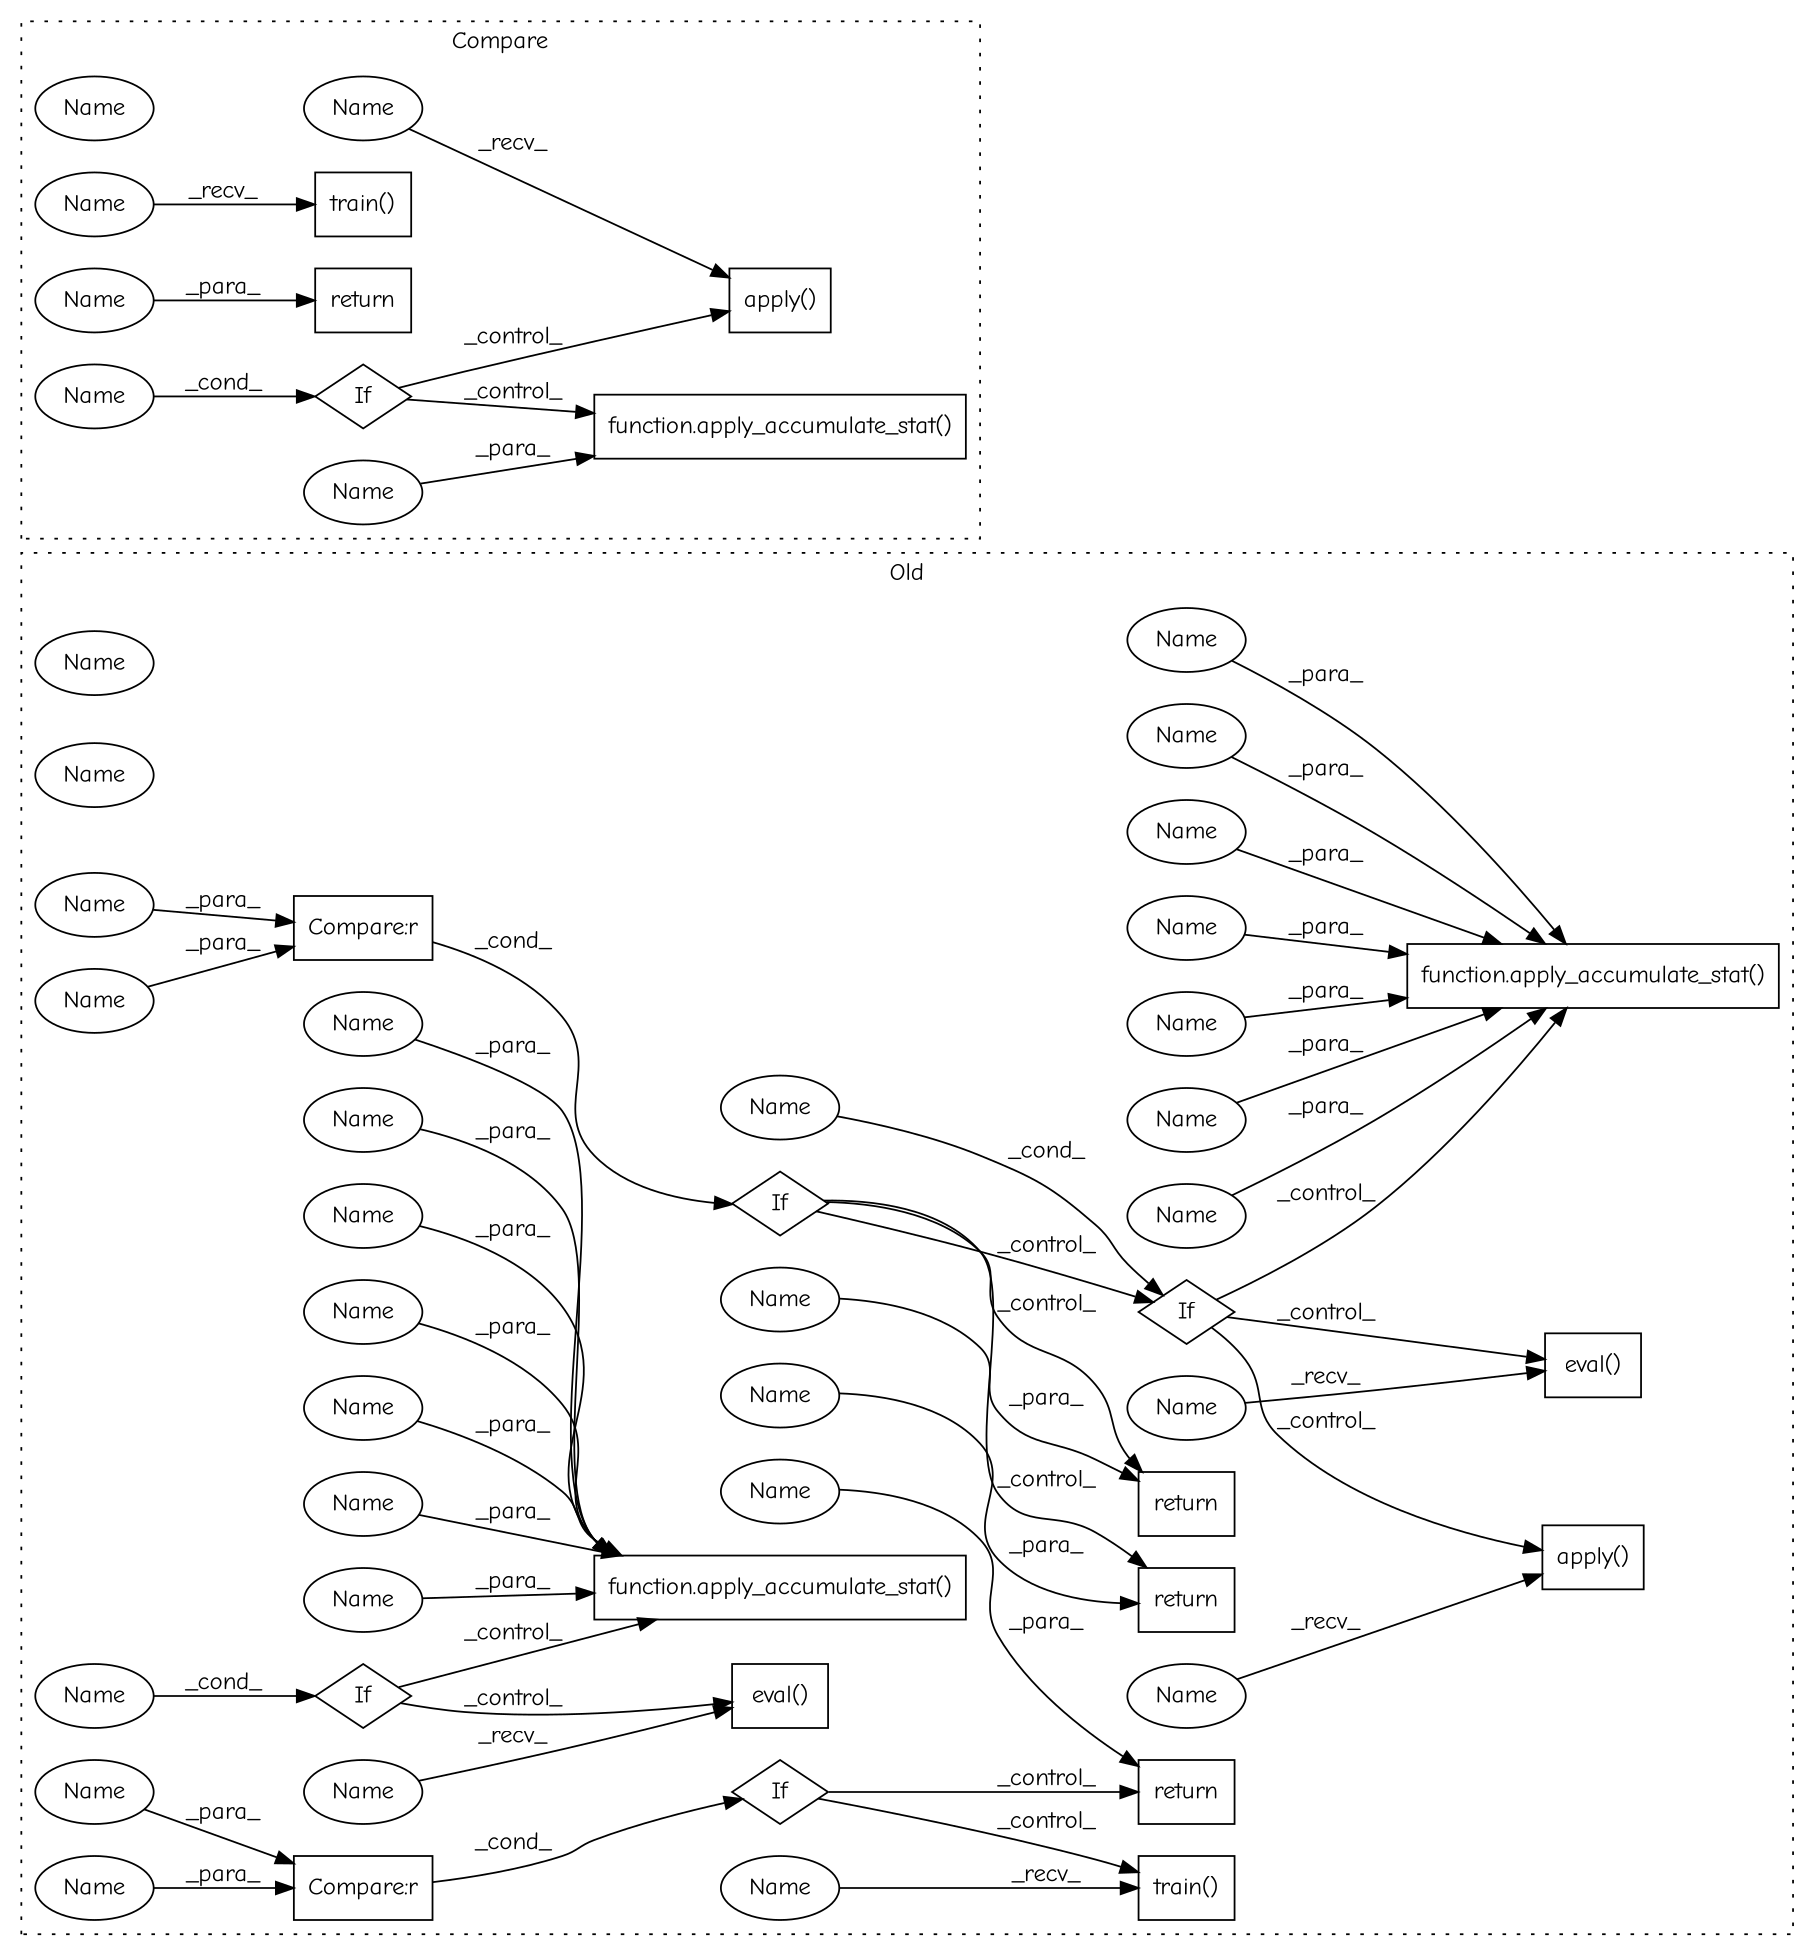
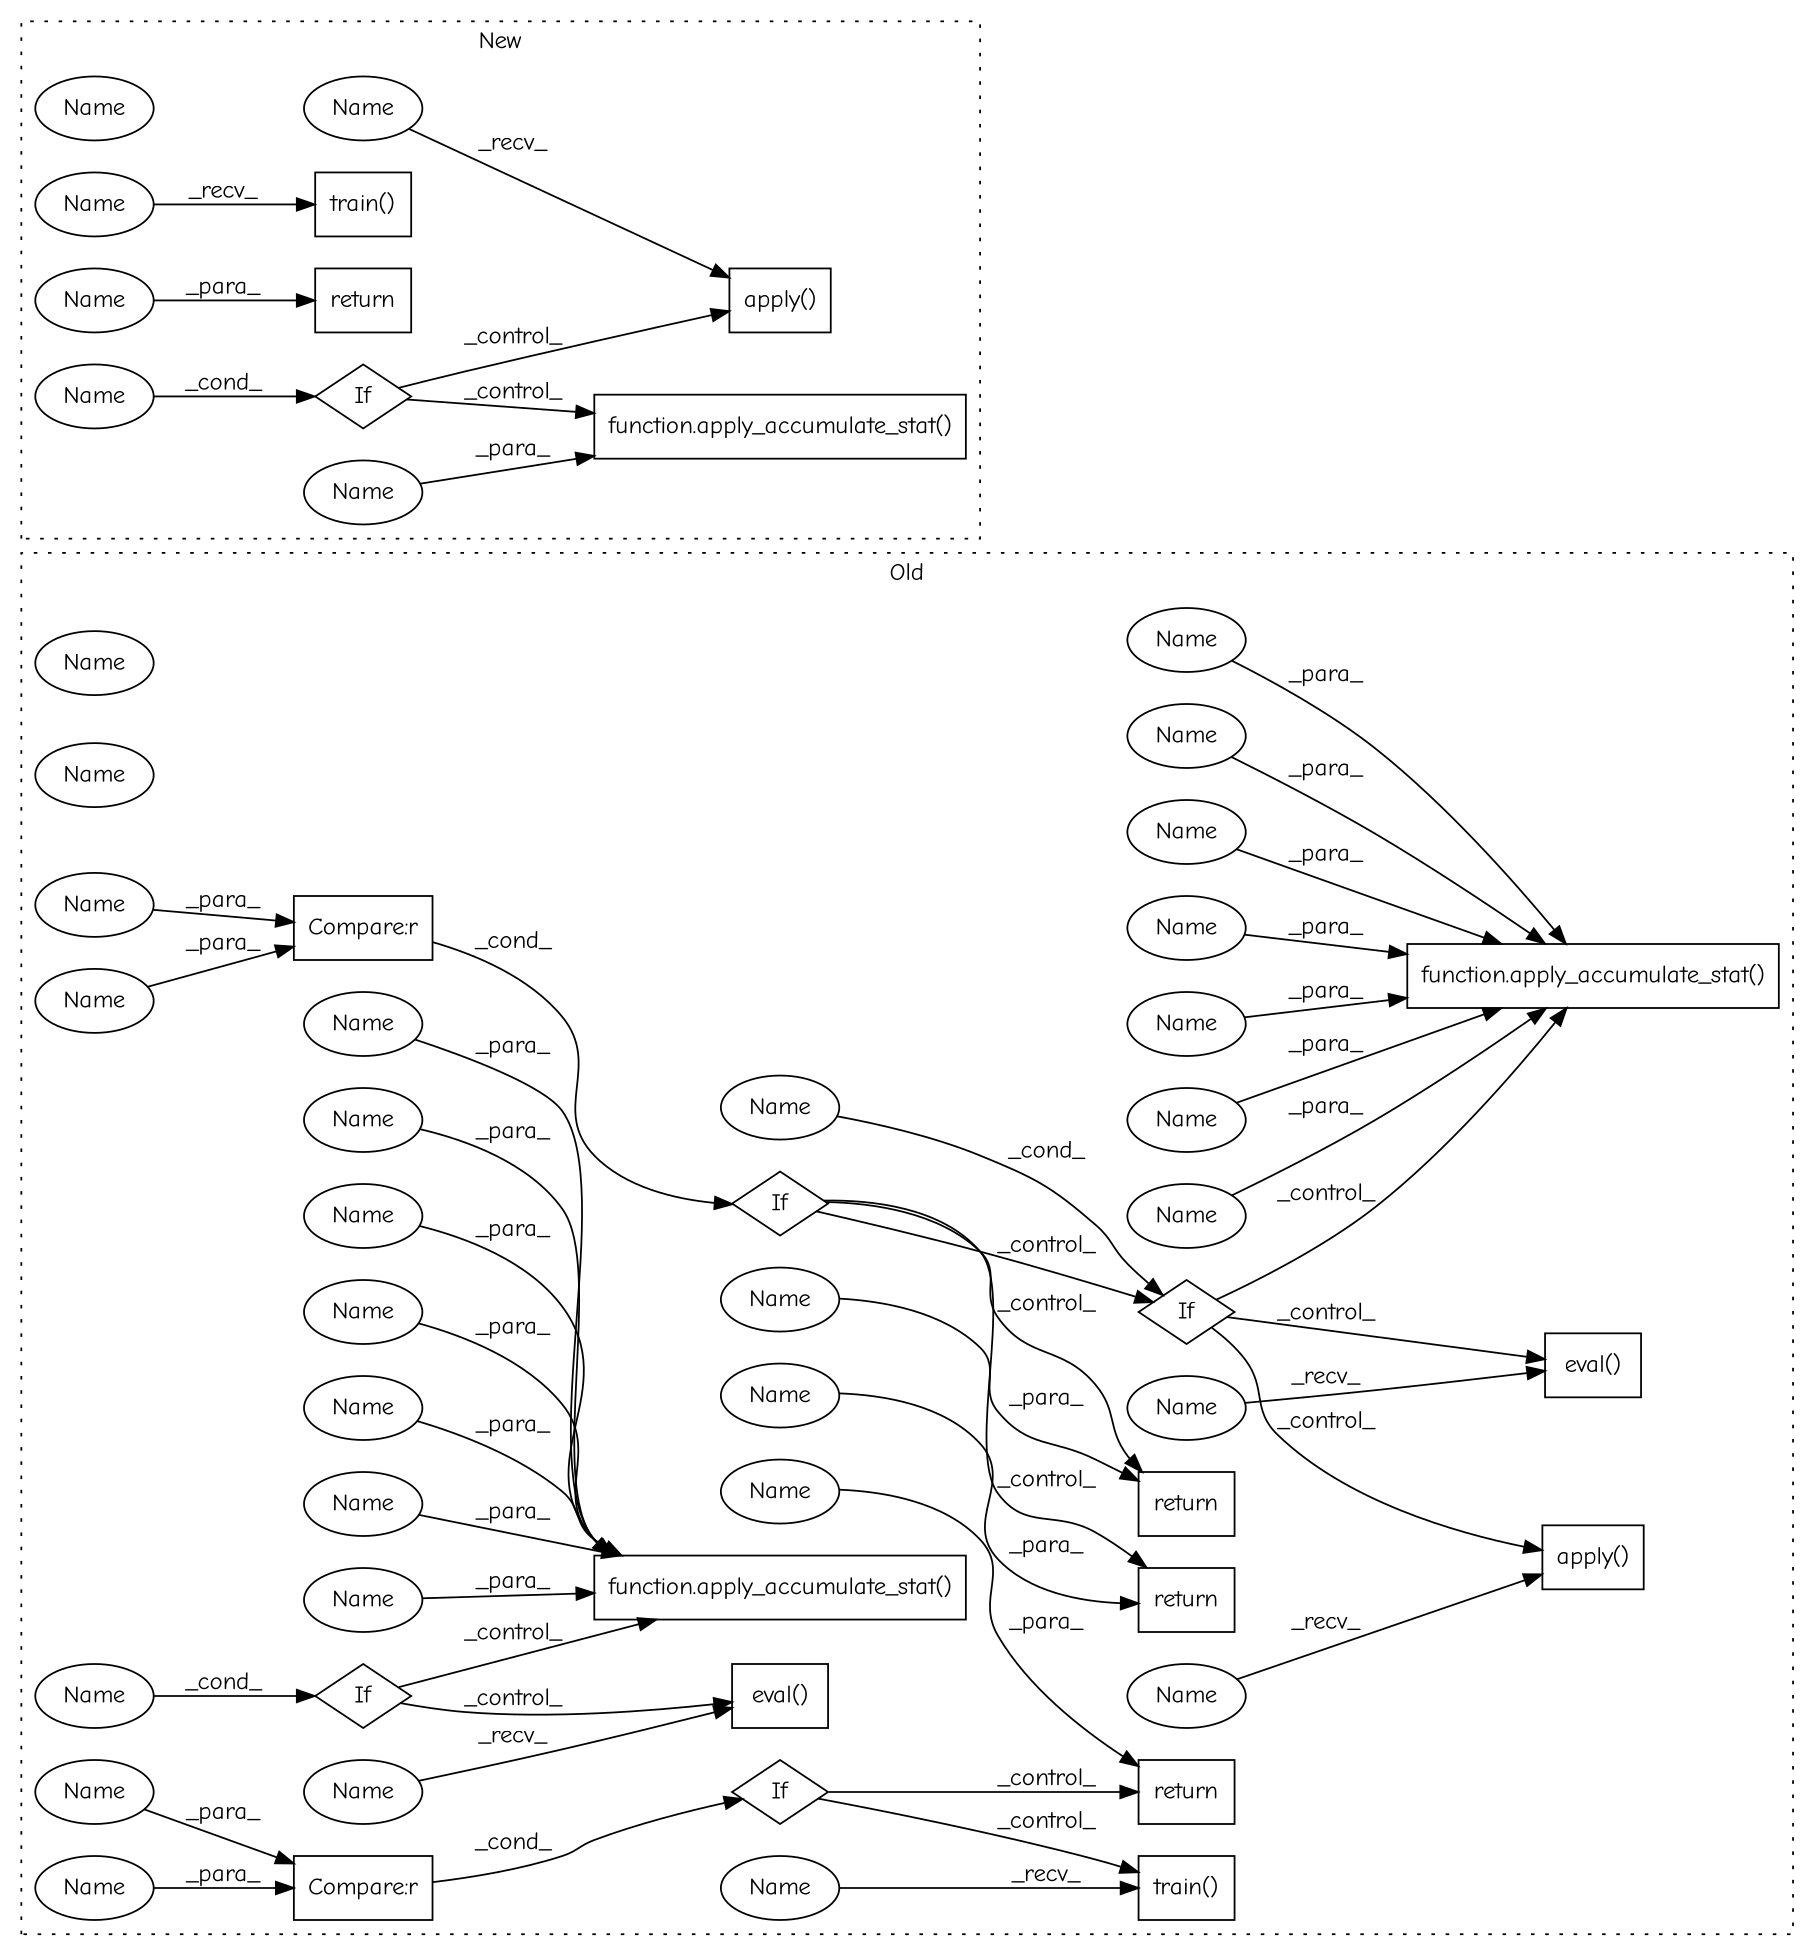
(501, 42) -> (501, 42)
